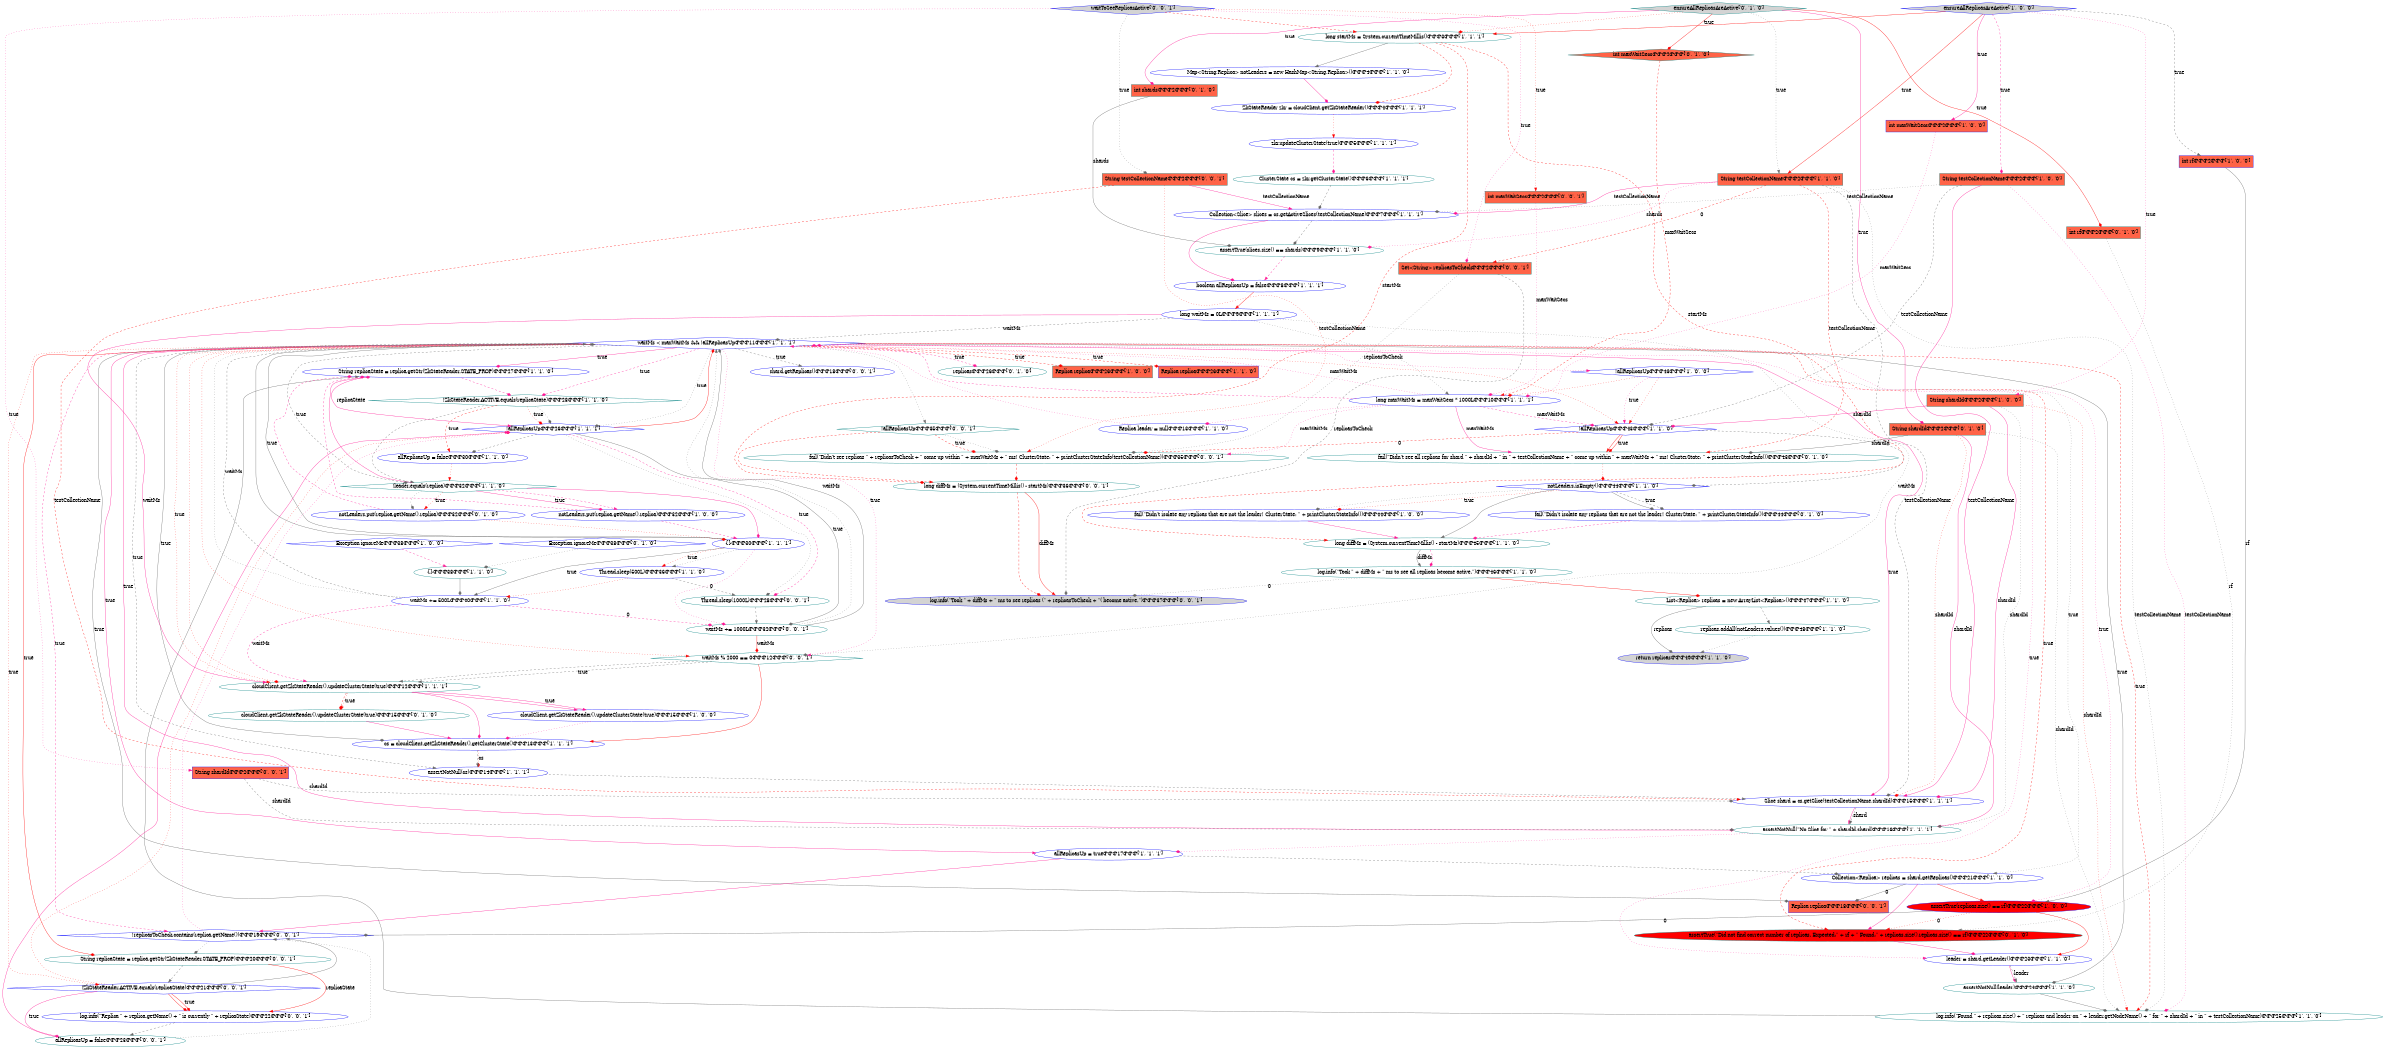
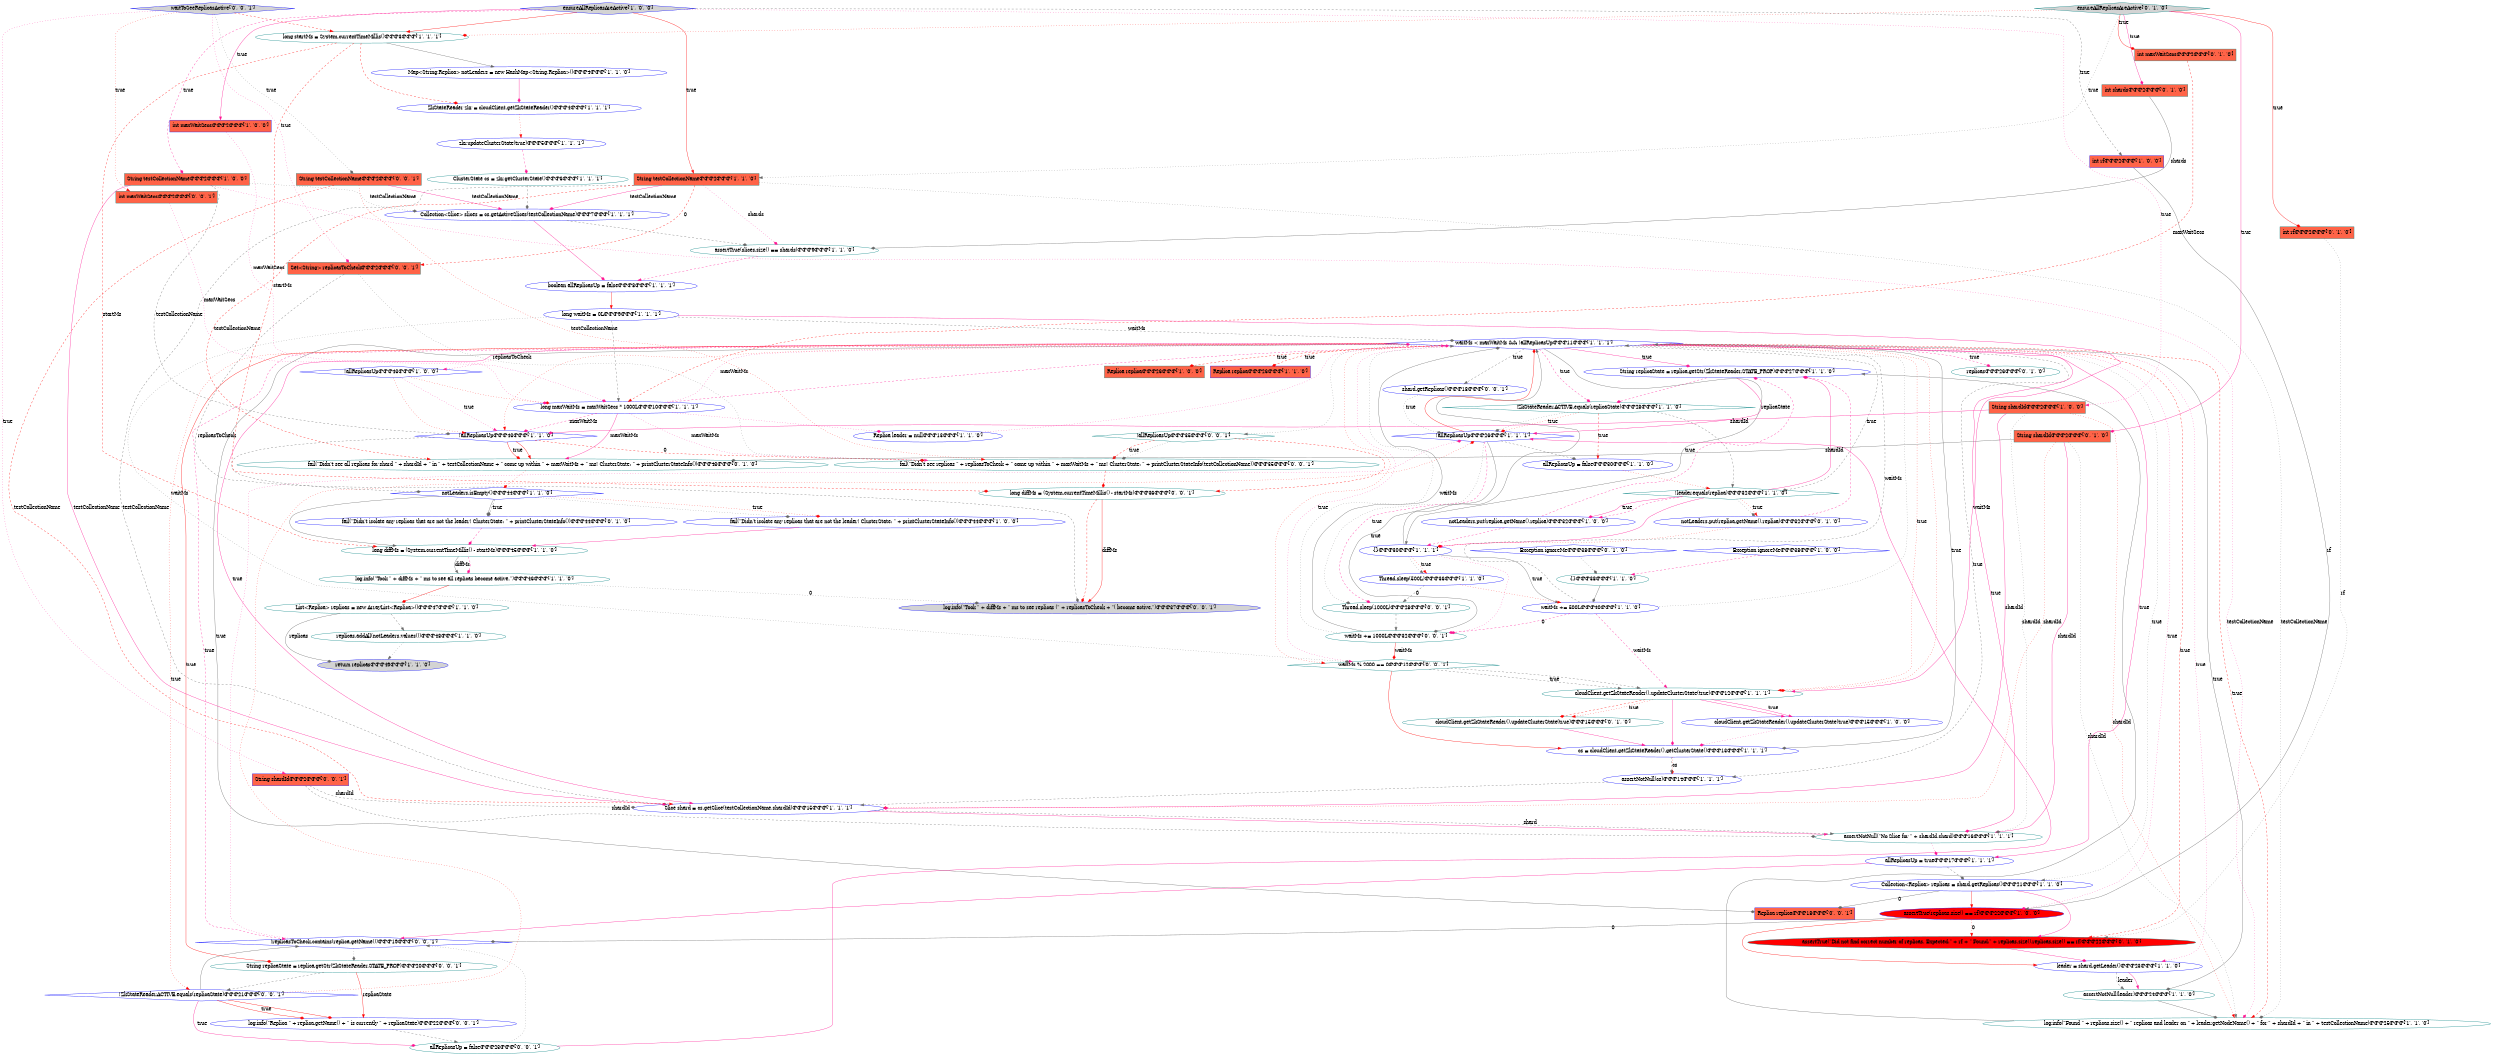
(1661, 55) -> (2185, 55)
(1344, 342) -> (615, 359)
(674, 412) -> (1408, 418)
